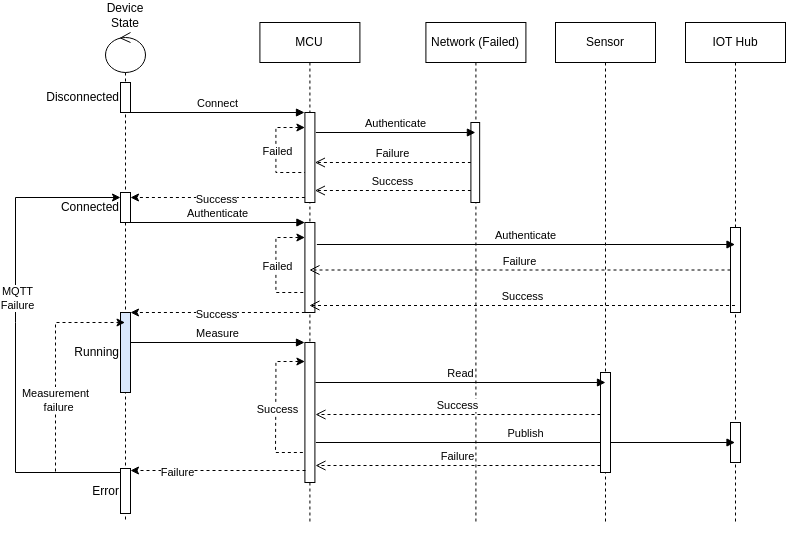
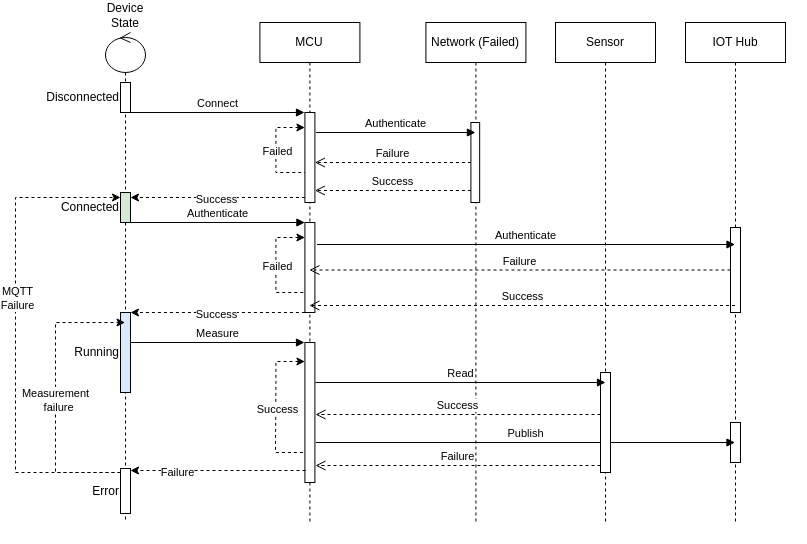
(126, 208) -> (126, 208)
(16, 411) -> (16, 411)
